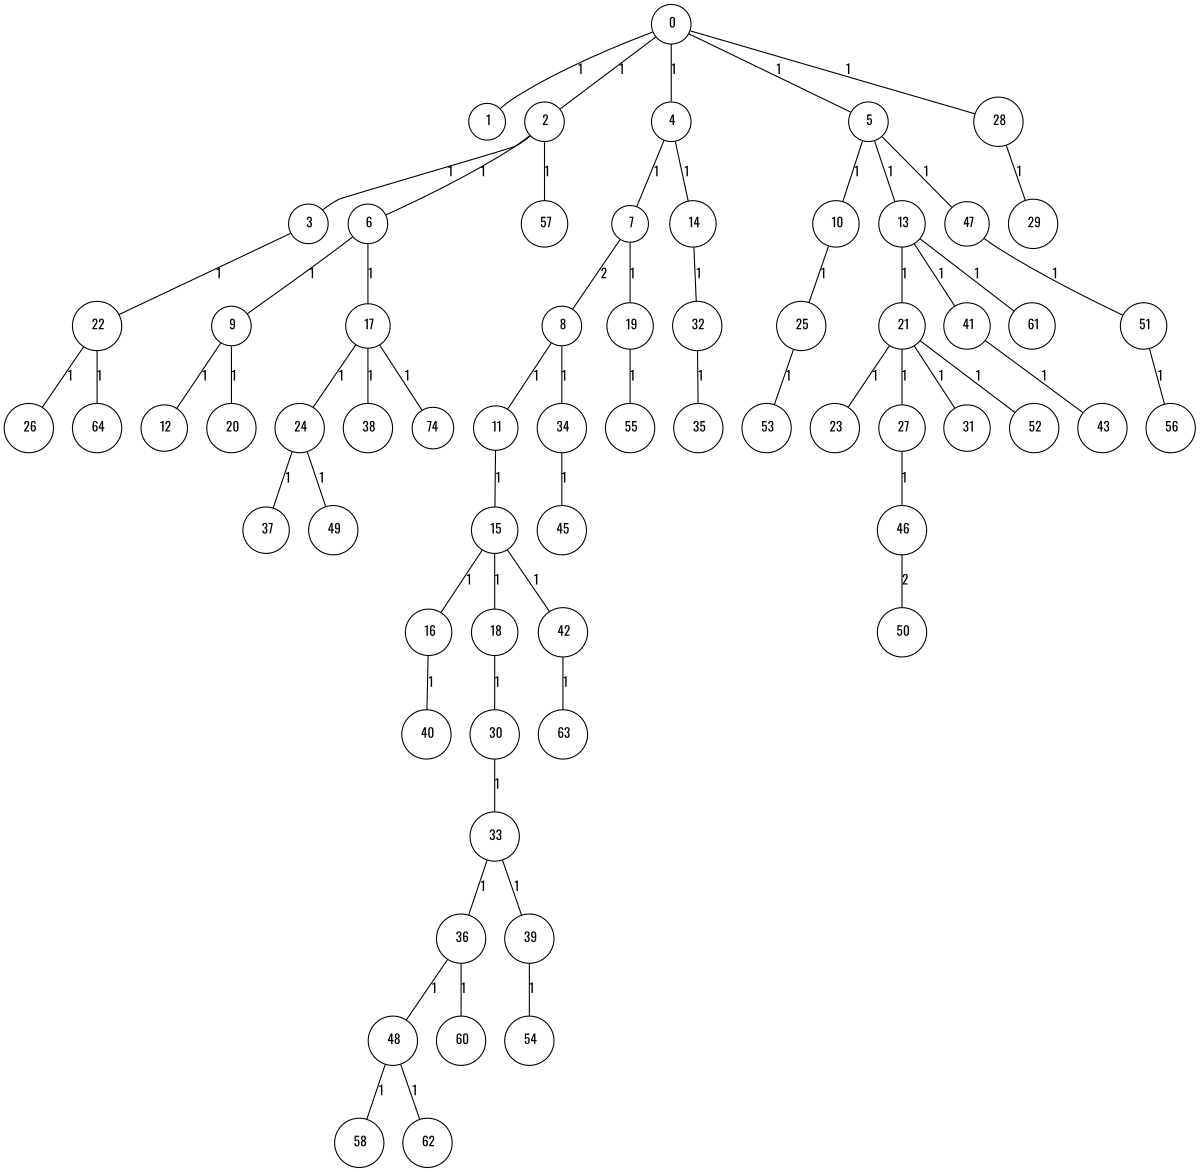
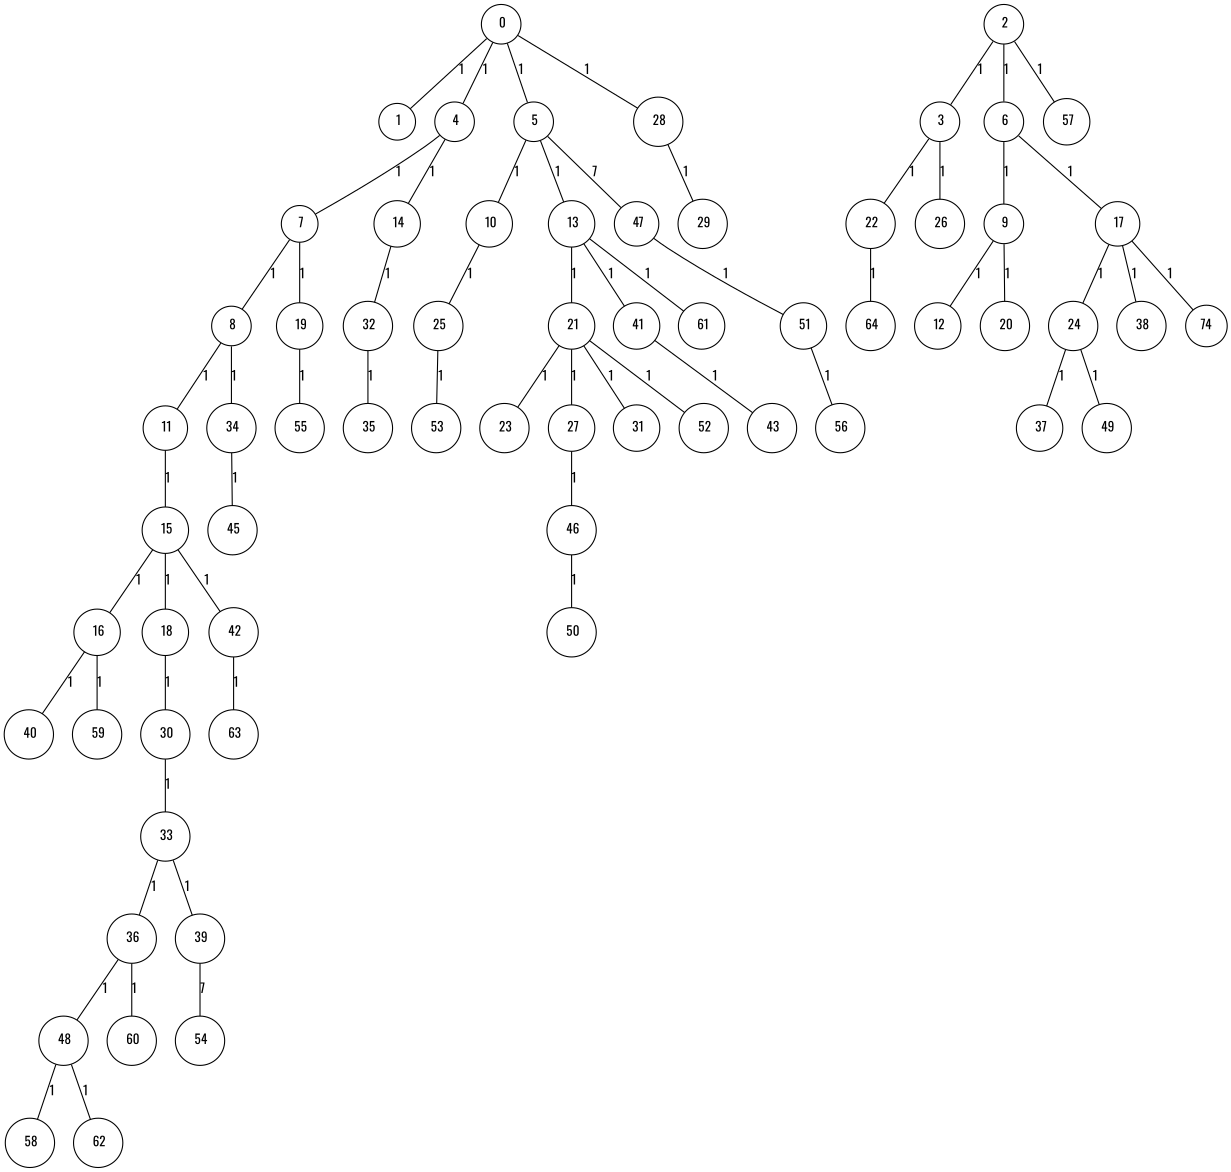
(608, 73) -> none
(926, 173) -> (595, 173)
(605, 275) -> (273, 275)
(63, 377) -> (940, 171)
(906, 581) -> (574, 581)
none -> (97, 734)
(532, 990) -> (203, 990)
